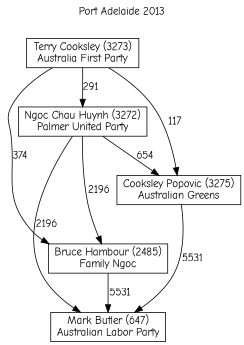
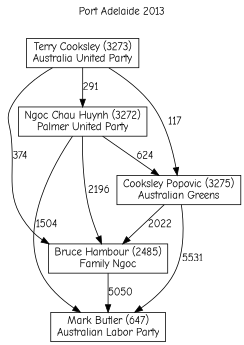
(83, 53) -> (83, 53)
(145, 156) -> (145, 156)
none -> (146, 222)
(47, 224) -> (47, 224)
(120, 293) -> (120, 293)
